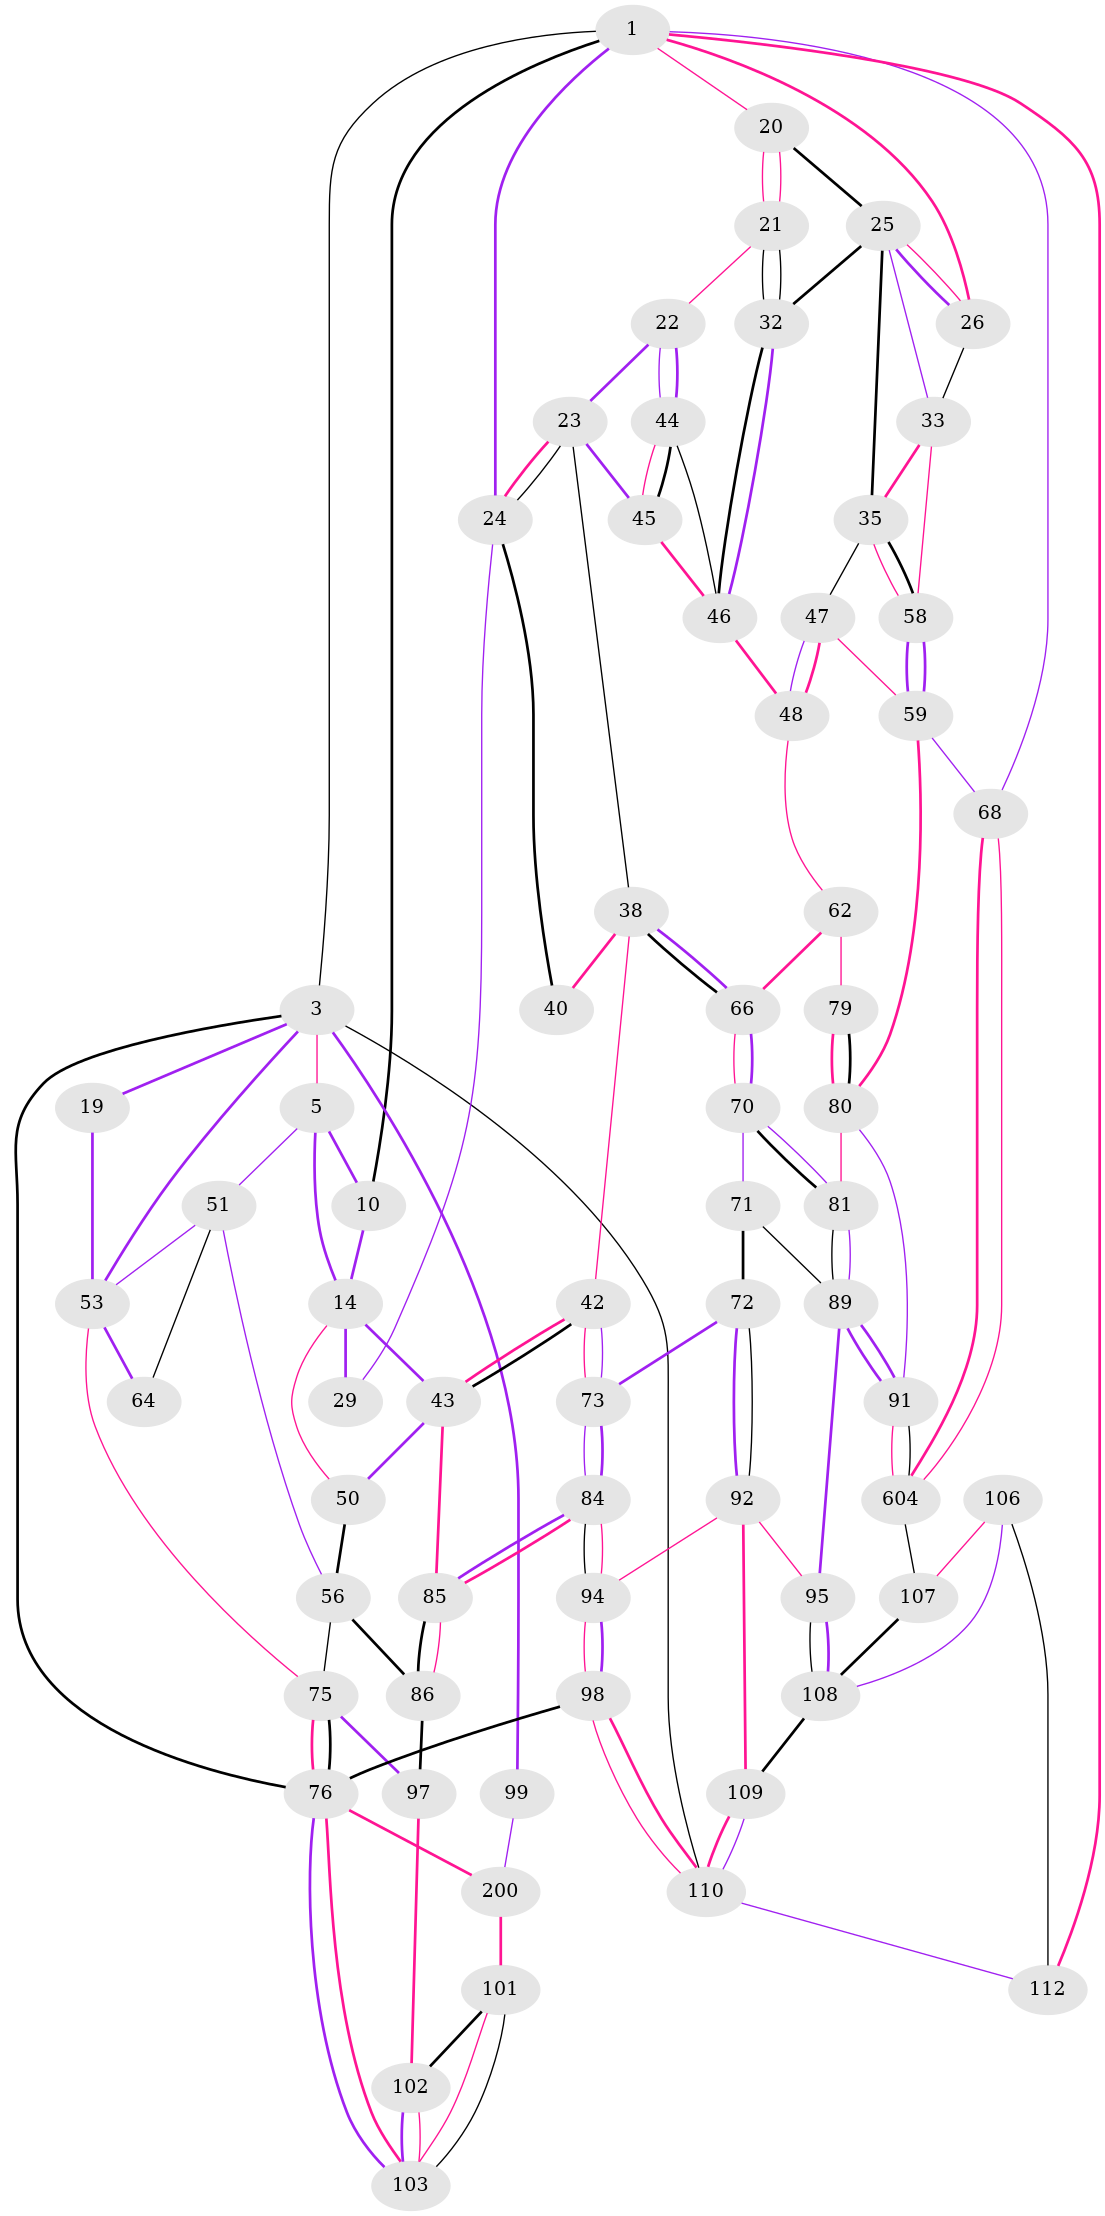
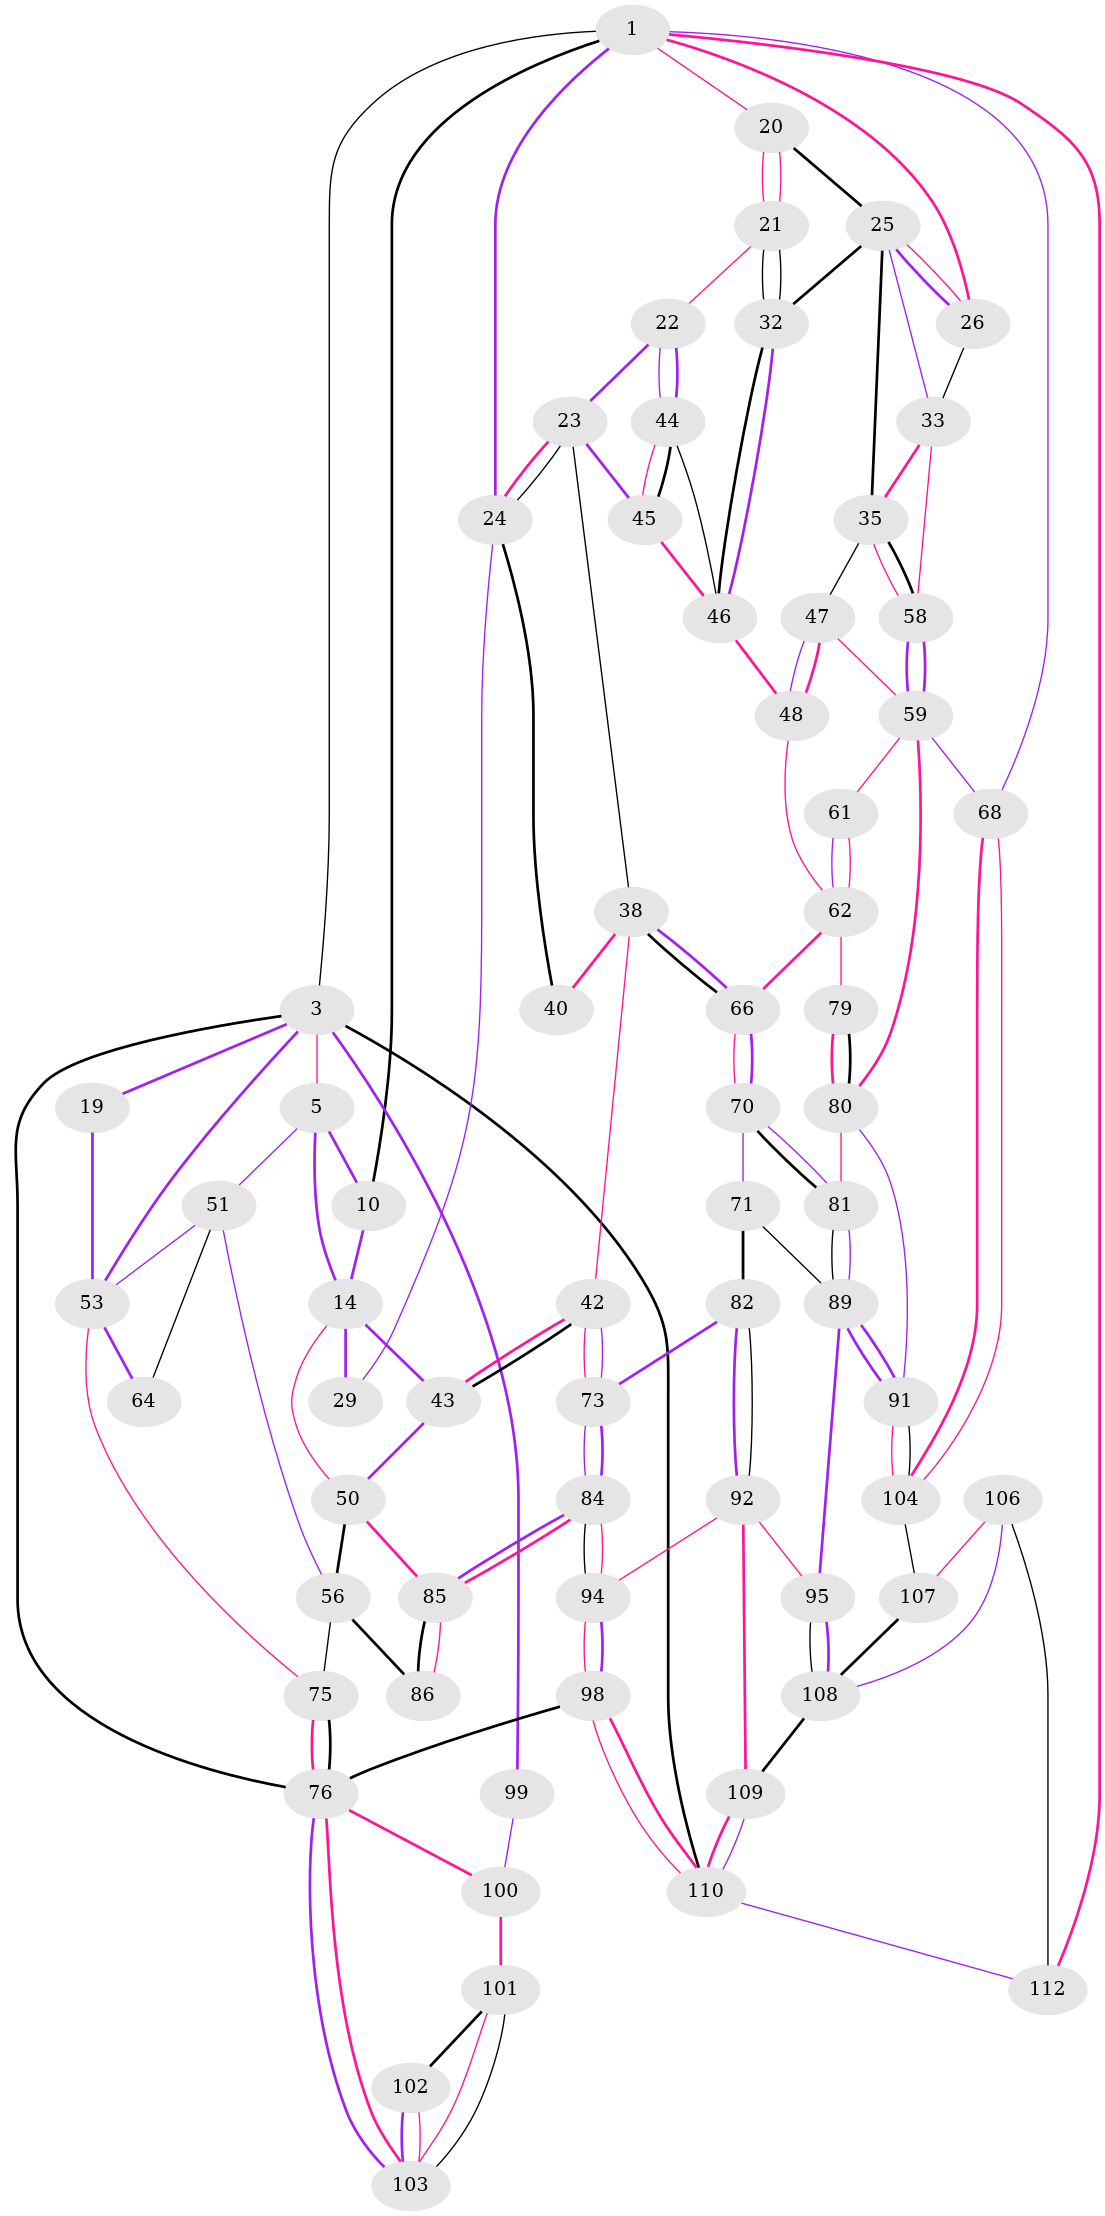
none -> (841, 814)
(743, 1304) -> (743, 1304)
(668, 1375) -> (668, 1375)
(440, 1500) -> (392, 1549)
(901, 1500) -> (901, 1500)
(419, 1794) -> none
(501, 1892) -> (501, 1892)
